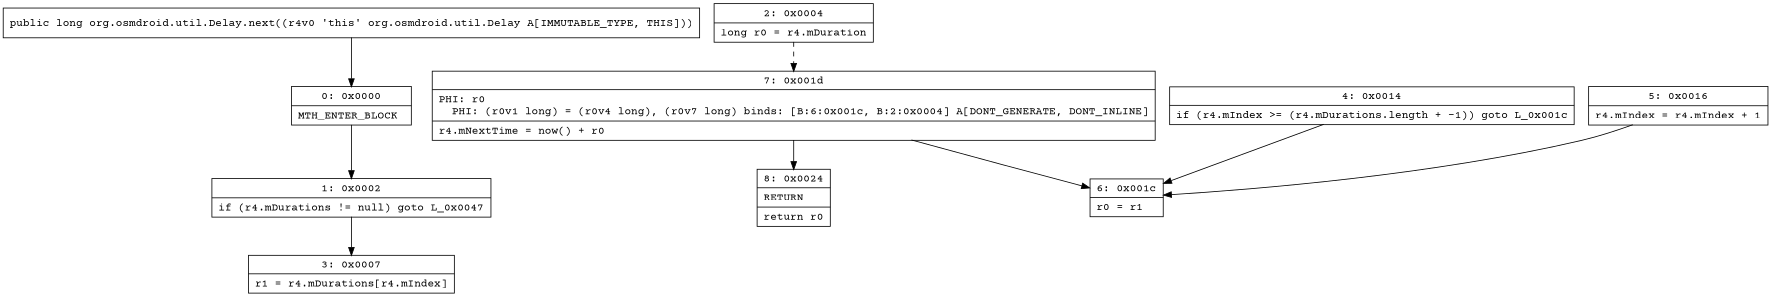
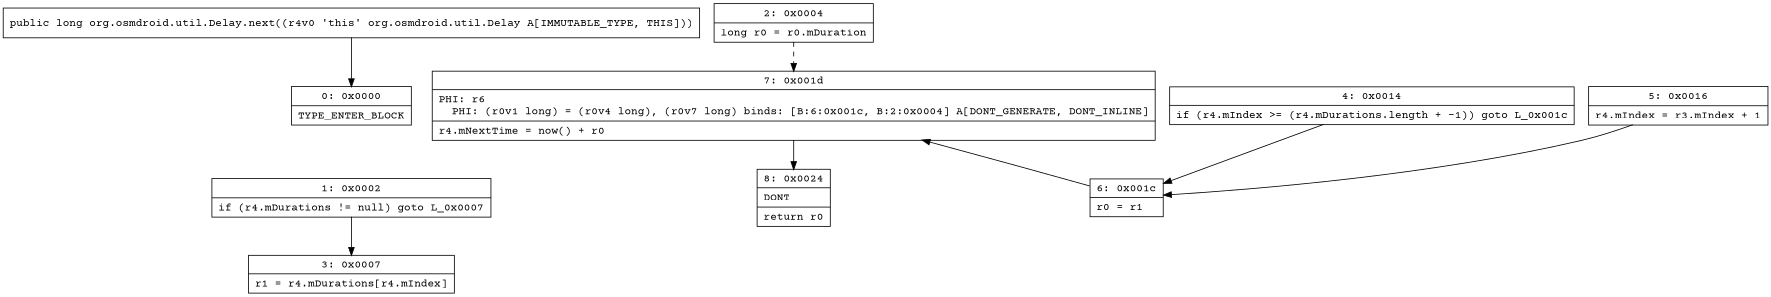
(794, 32) -> (794, 32)
(466, 99) -> (466, 99)
(348, 115) -> (351, 115)
(1678, 115) -> (1678, 115)
(351, 148) -> none
(997, 163) -> (1010, 164)
(784, 197) -> (777, 197)
(351, 207) -> (351, 207)
